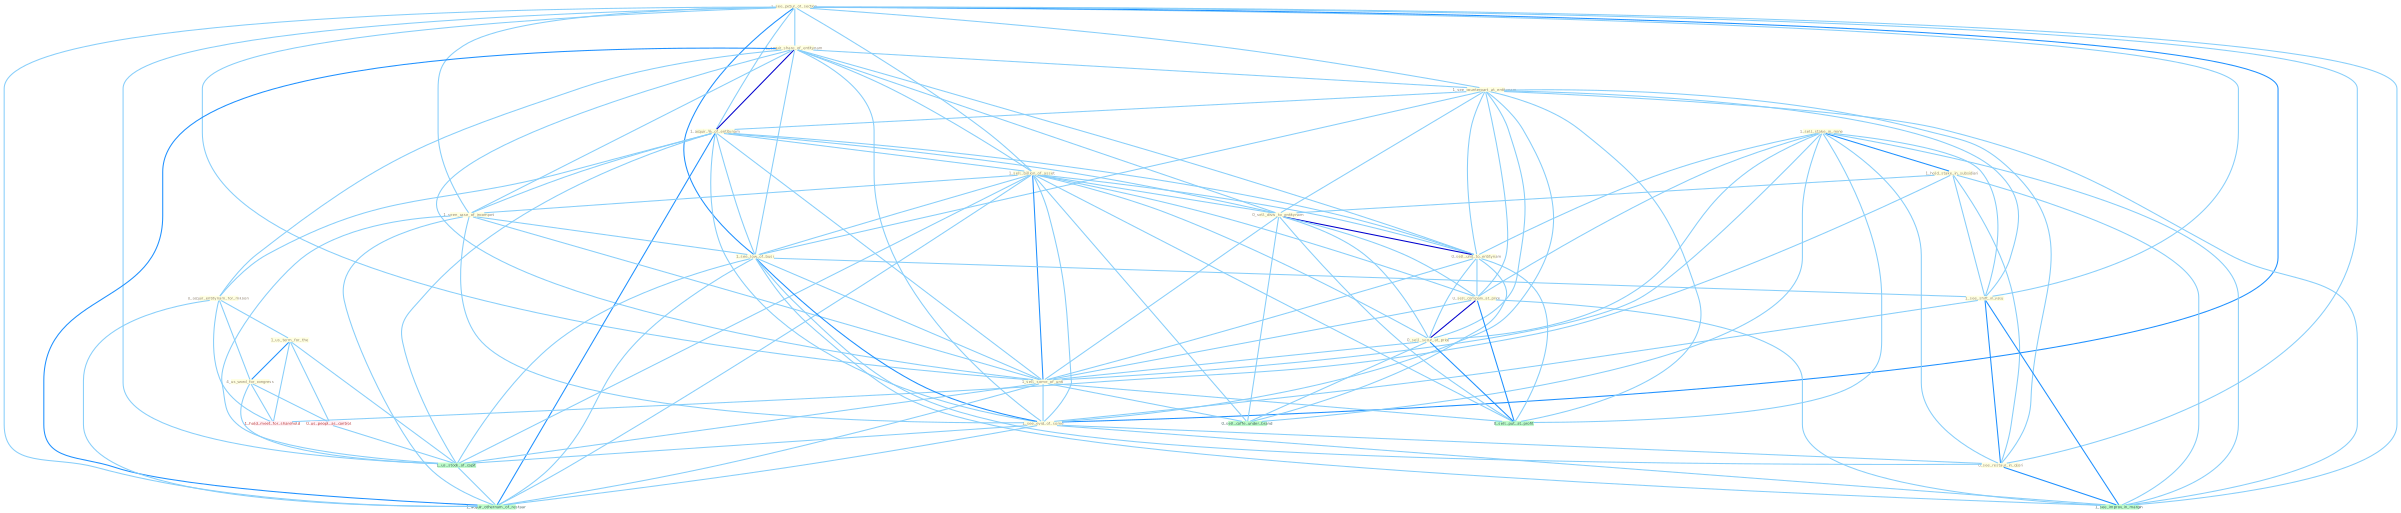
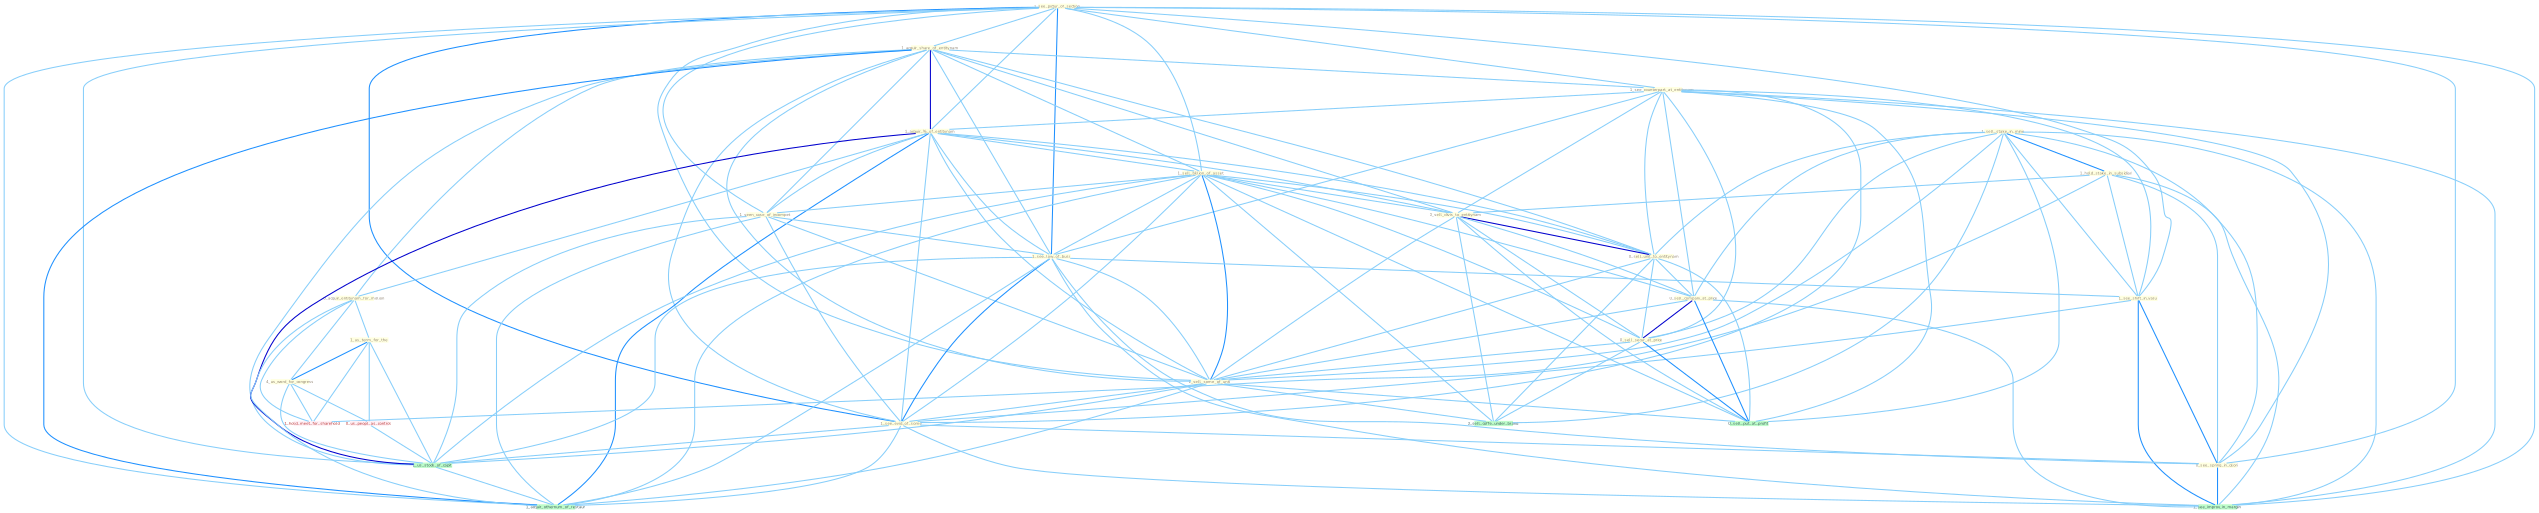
none -> (433, 156)
(489, 238) -> (463, 232)
(2001, 465) -> (2218, 465)
